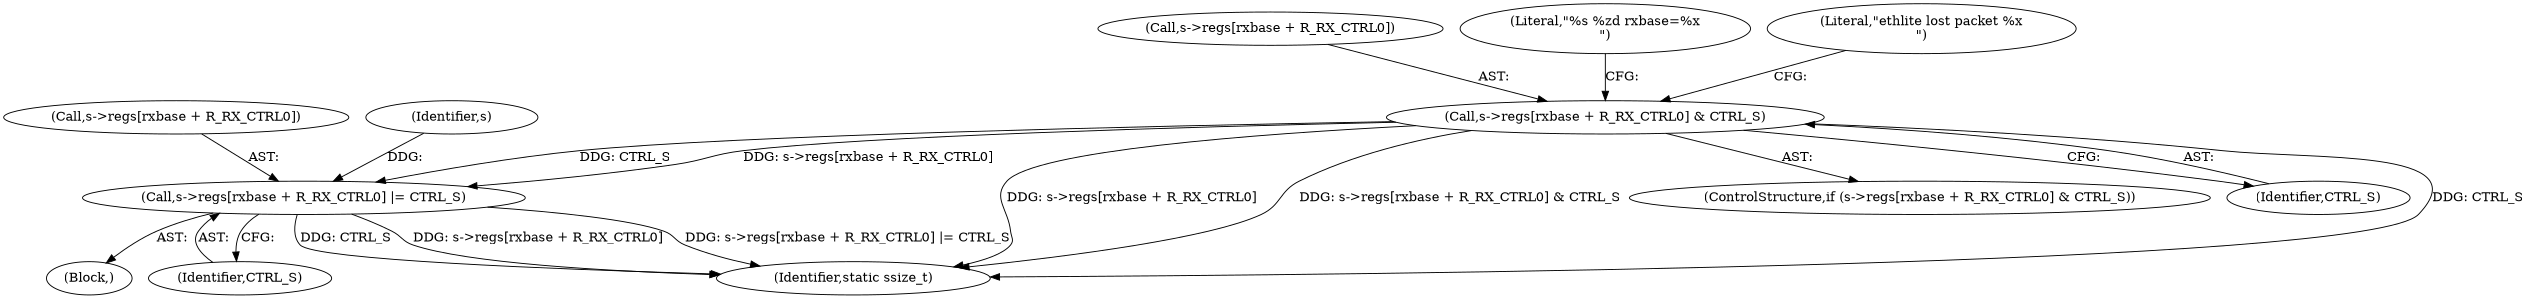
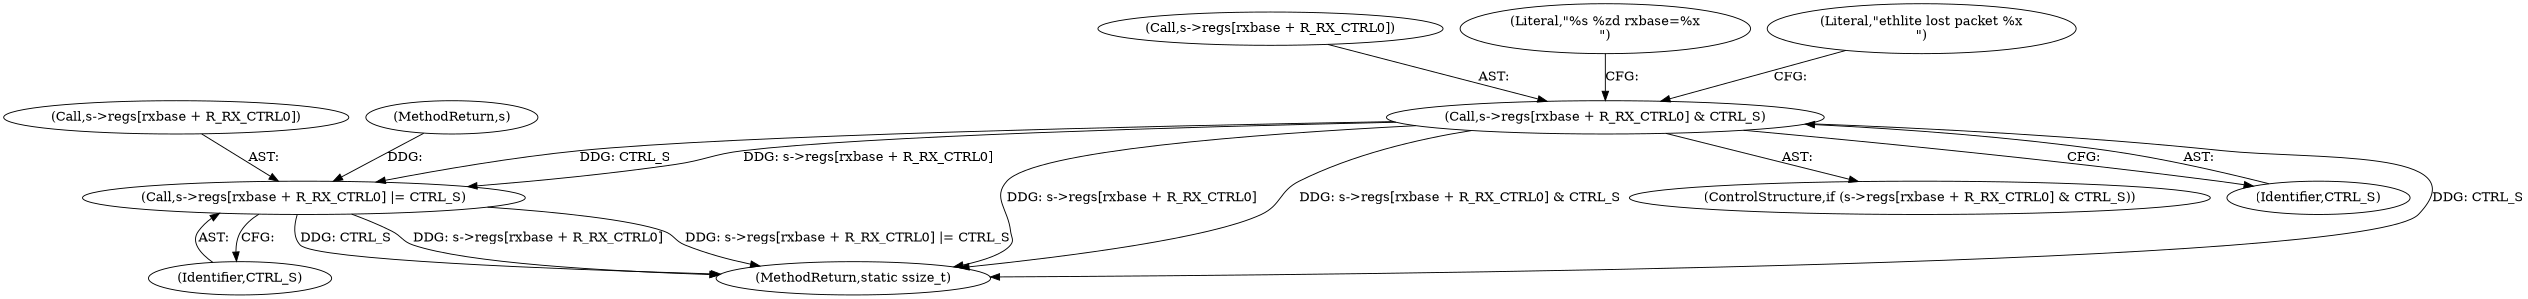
(452, 117) -> (452, 117)
(89, 278) -> none
(853, 278) -> (853, 278)
